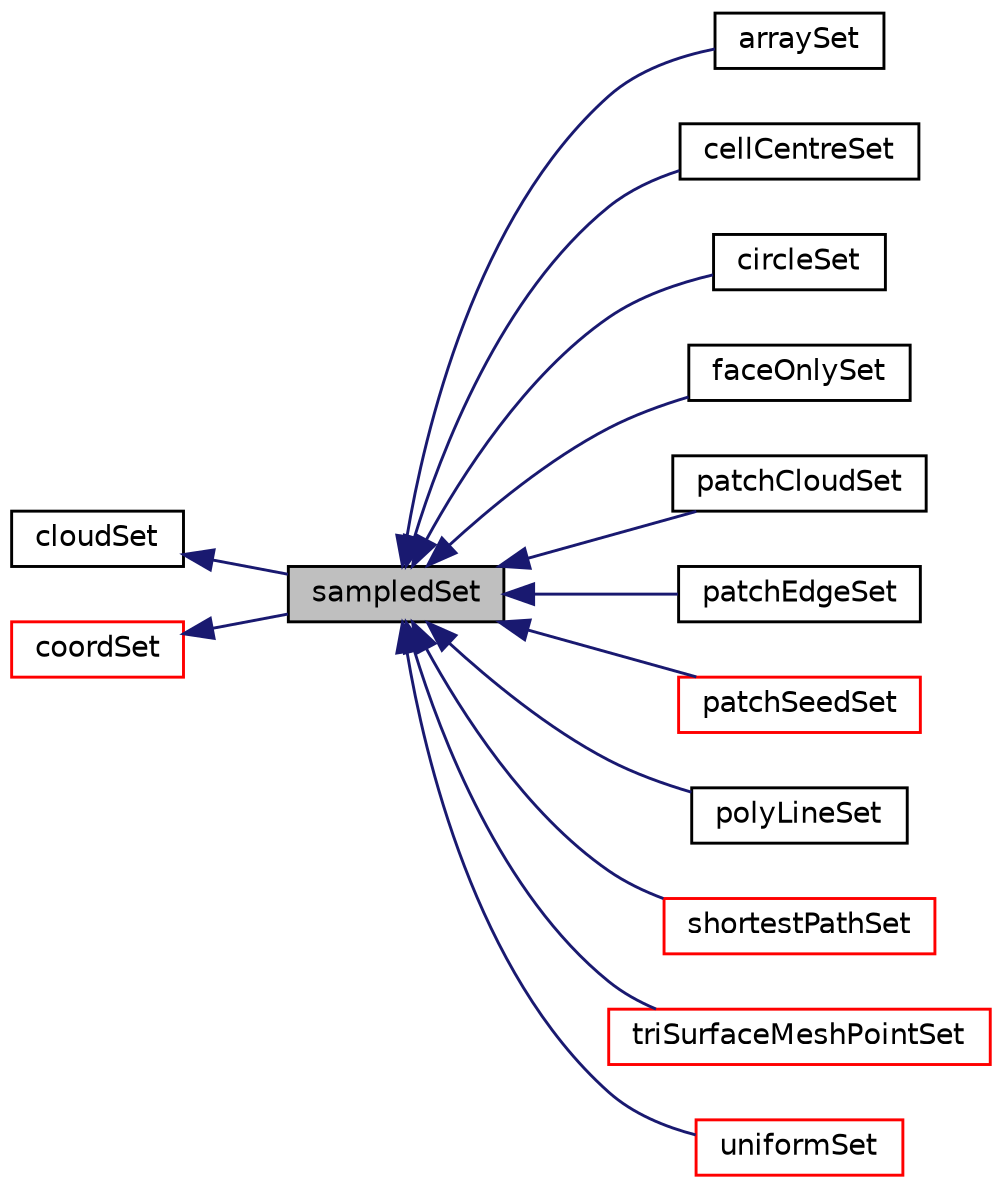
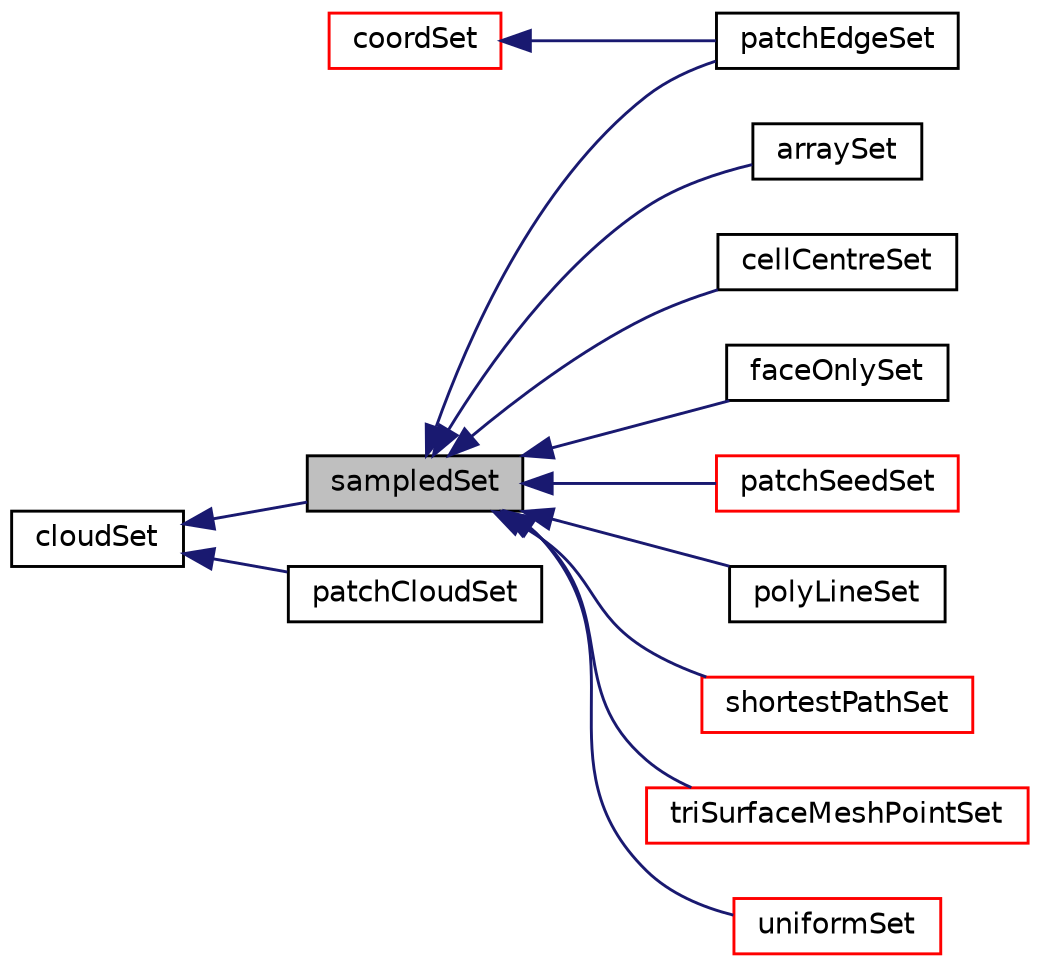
(799, 262) -> none
(612, 535) -> (250, 565)
(250, 621) -> (623, 41)
